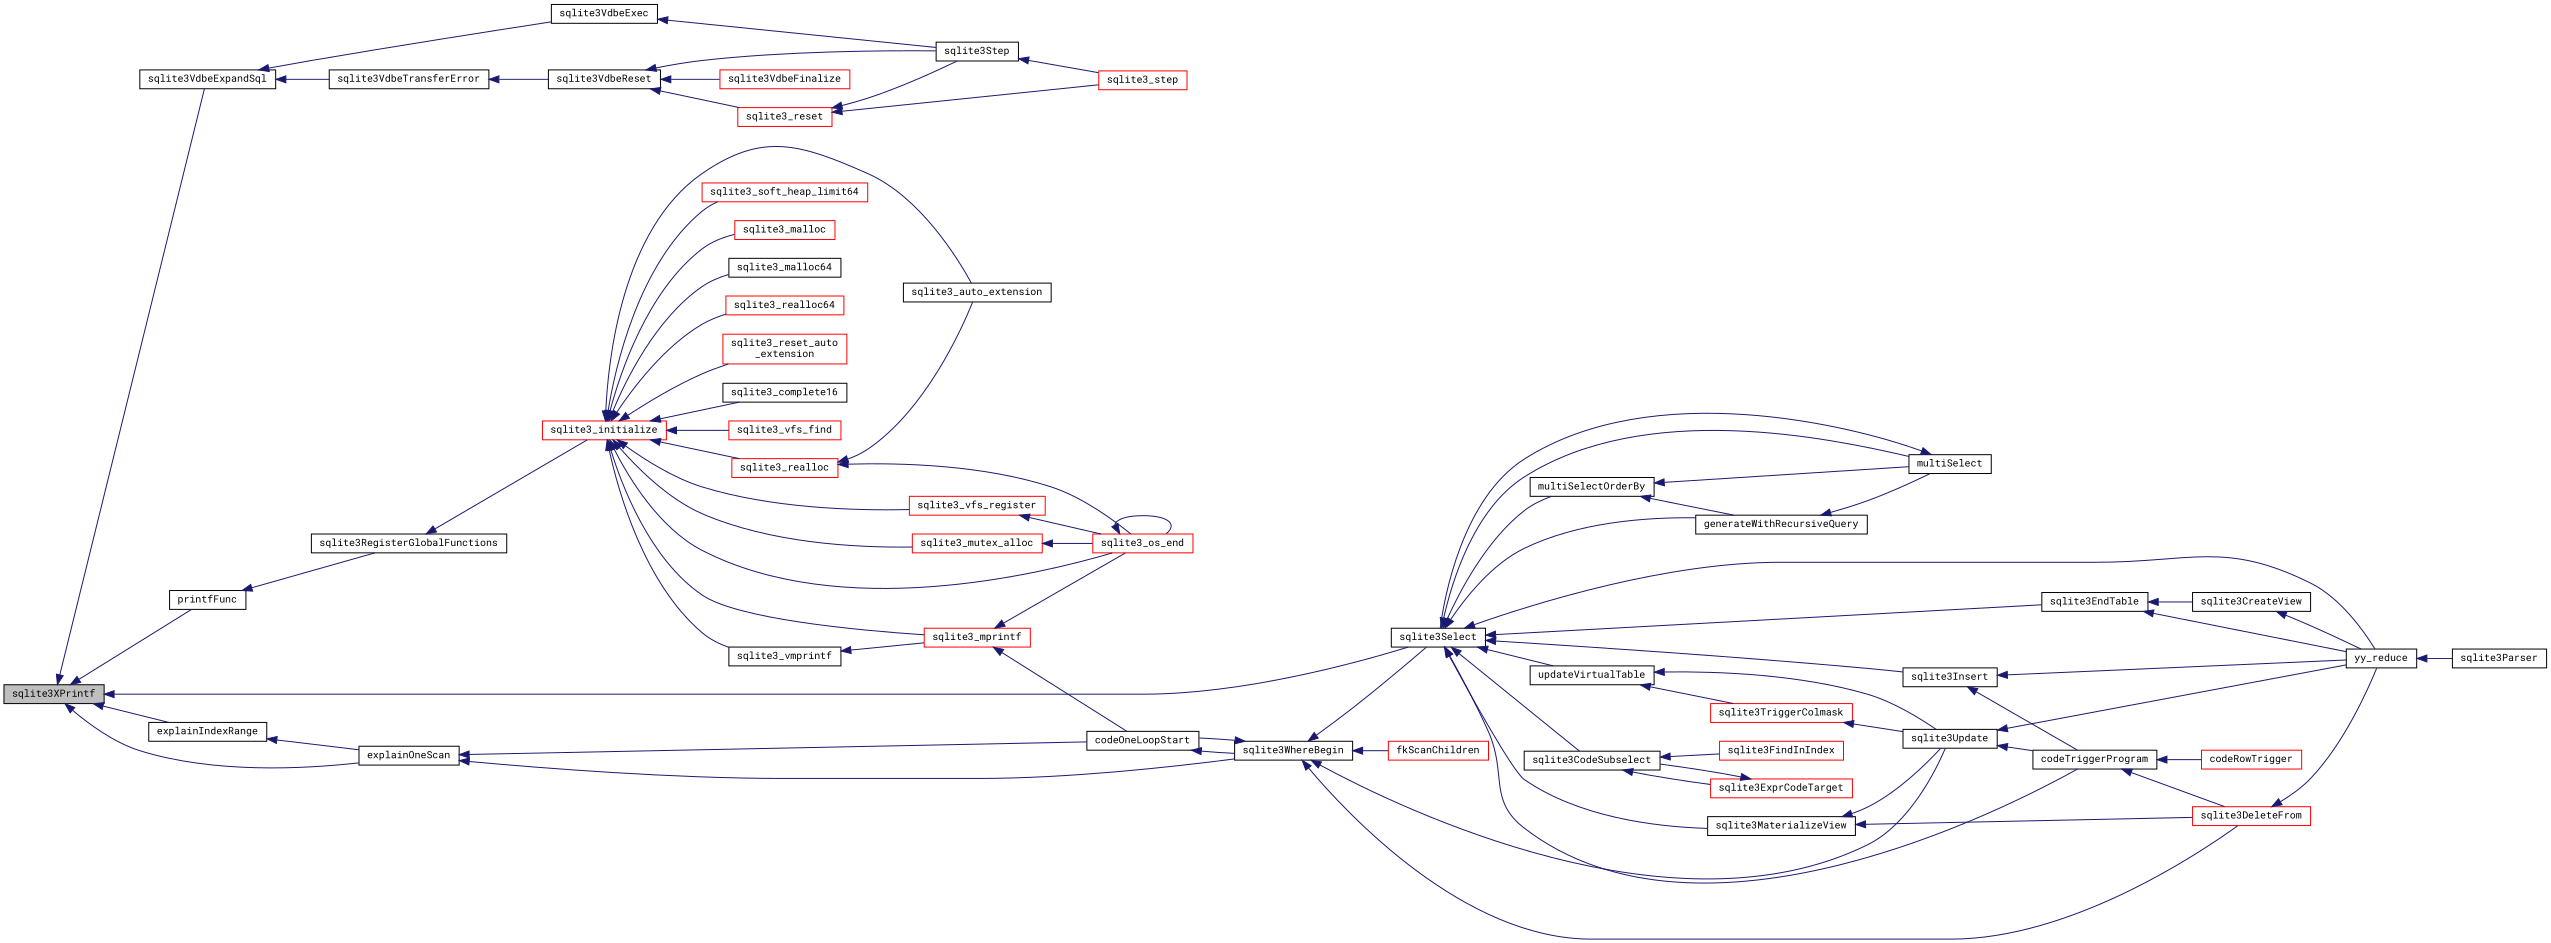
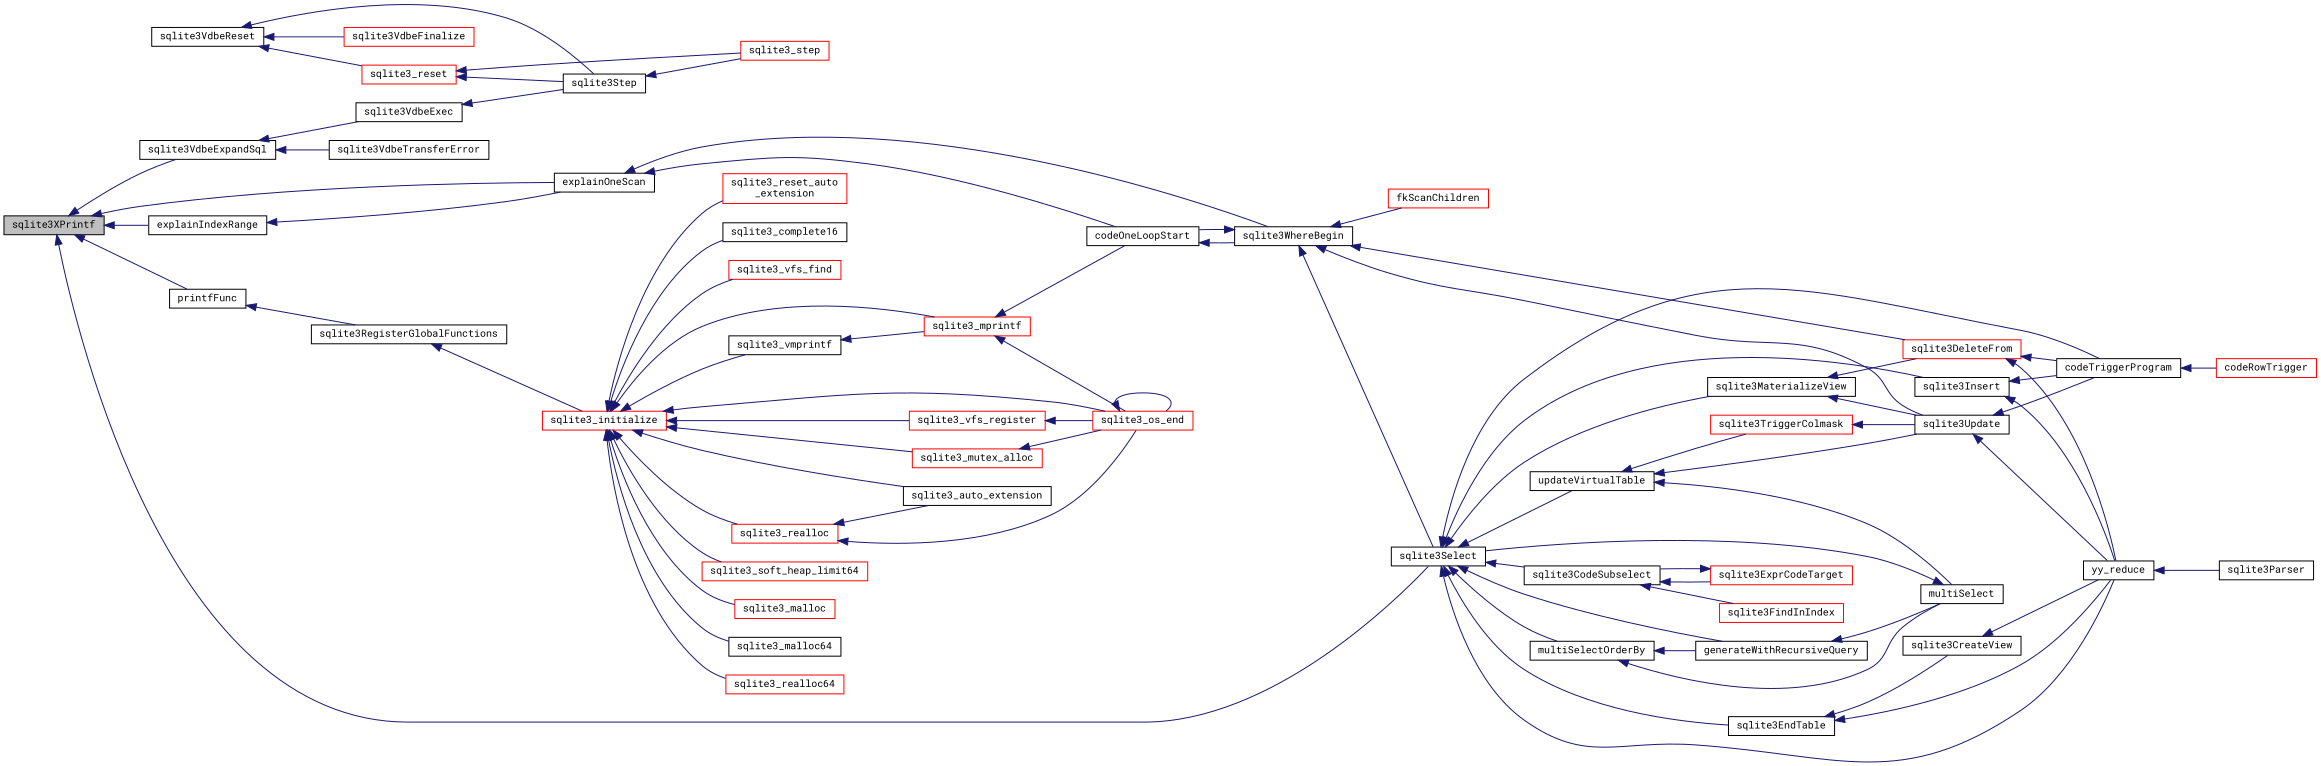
(524, 79) -> none
(1631, 438) -> (1818, 507)
(2178, 790) -> (2044, 359)
